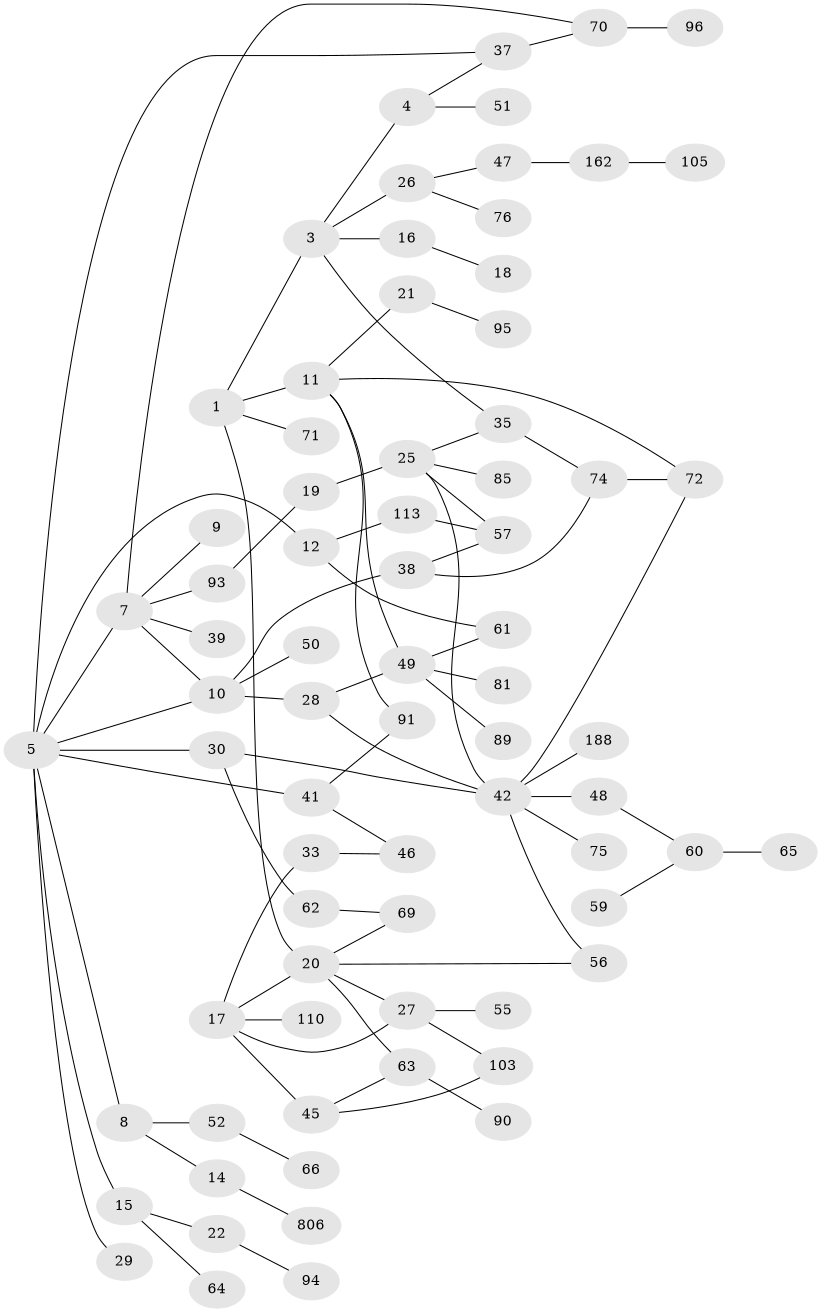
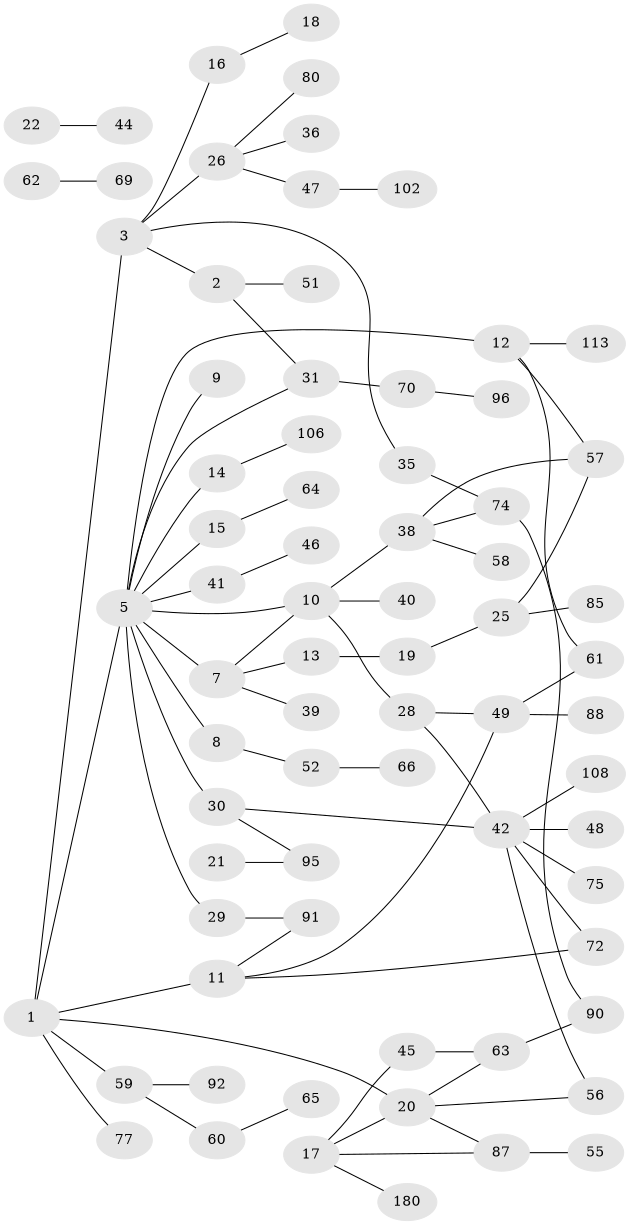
(503, 51) -> (311, 379)
none -> (311, 78)
(407, 107) -> (217, 284)
(205, 149) -> none
(599, 163) -> (407, 189)
(695, 163) -> none
(503, 218) -> (311, 134)
(359, 337) -> none
(311, 436) -> (125, 1140)
(455, 442) -> none
(647, 480) -> (552, 759)
(459, 526) -> (552, 400)
none -> (502, 562)
(171, 570) -> (162, 474)
(217, 584) -> (311, 657)
(455, 636) -> none
(311, 645) -> (407, 601)
(503, 685) -> (596, 715)
(503, 741) -> none
(599, 741) -> (596, 774)
(359, 759) -> (264, 918)
none -> (78, 813)
(647, 824) -> none
(254, 834) -> (264, 835)
(311, 853) -> none
(359, 939) -> none
(407, 1011) -> (502, 1153)
(311, 1020) -> (407, 1202)
none -> (78, 1051)
(503, 1066) -> none
none -> (217, 1085)
(171, 1151) -> (165, 538)
(171, 1220) -> none
(311, 1226) -> (311, 434)
(311, 1281) -> (125, 126)
